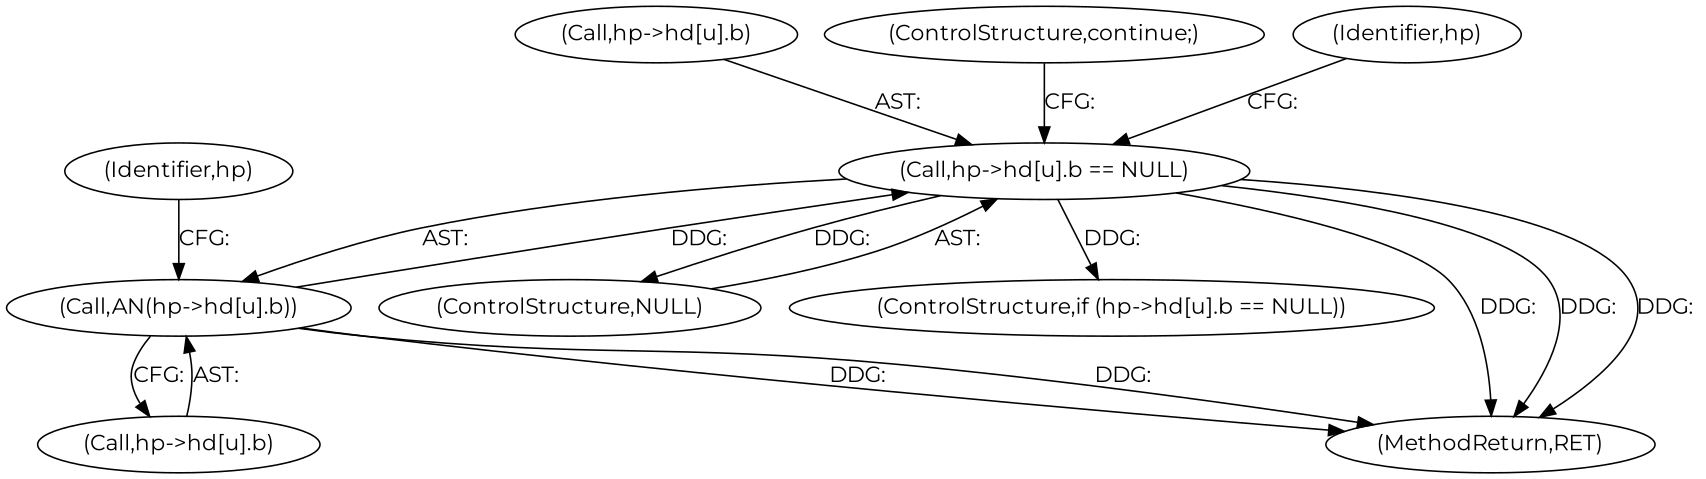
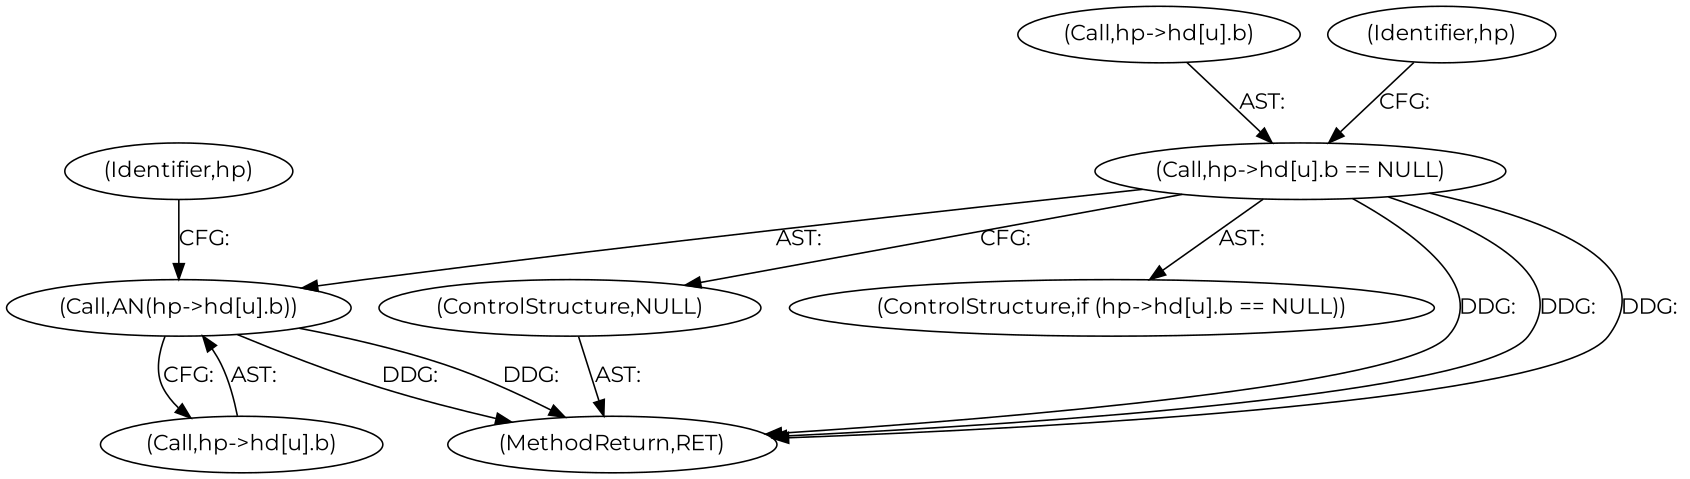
(1044, 35) -> none
(594, 240) -> none
(845, 240) -> (1009, 240)
(1115, 240) -> (1245, 240)
(851, 259) -> (589, 369)
